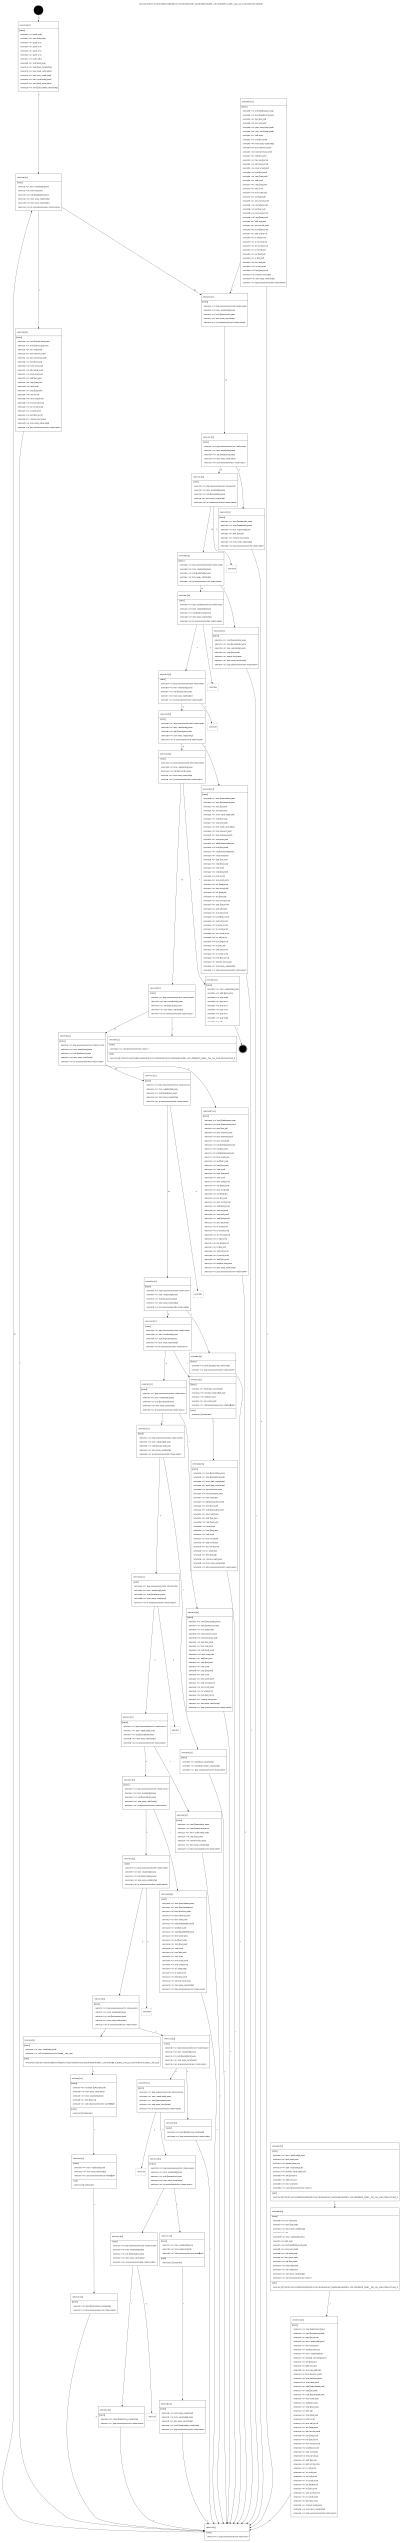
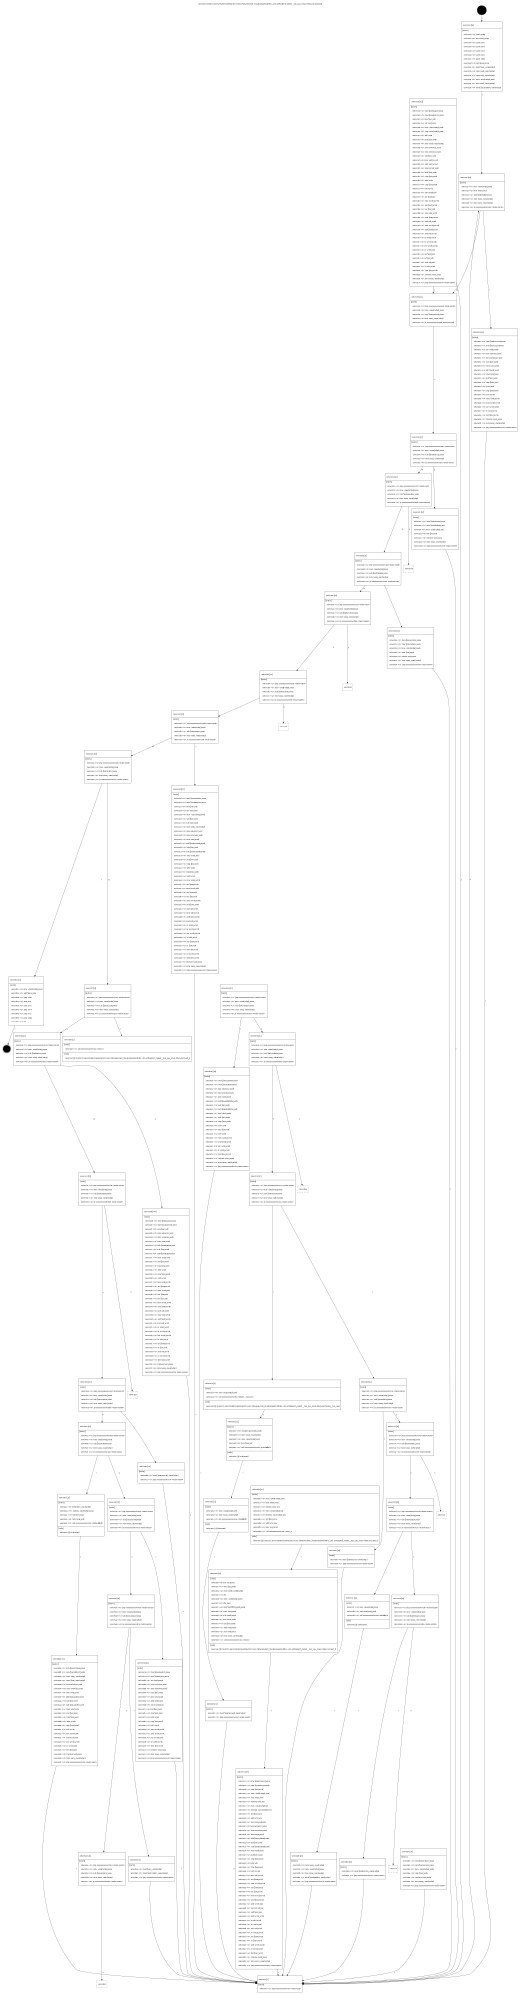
(144, 1730) -> none
